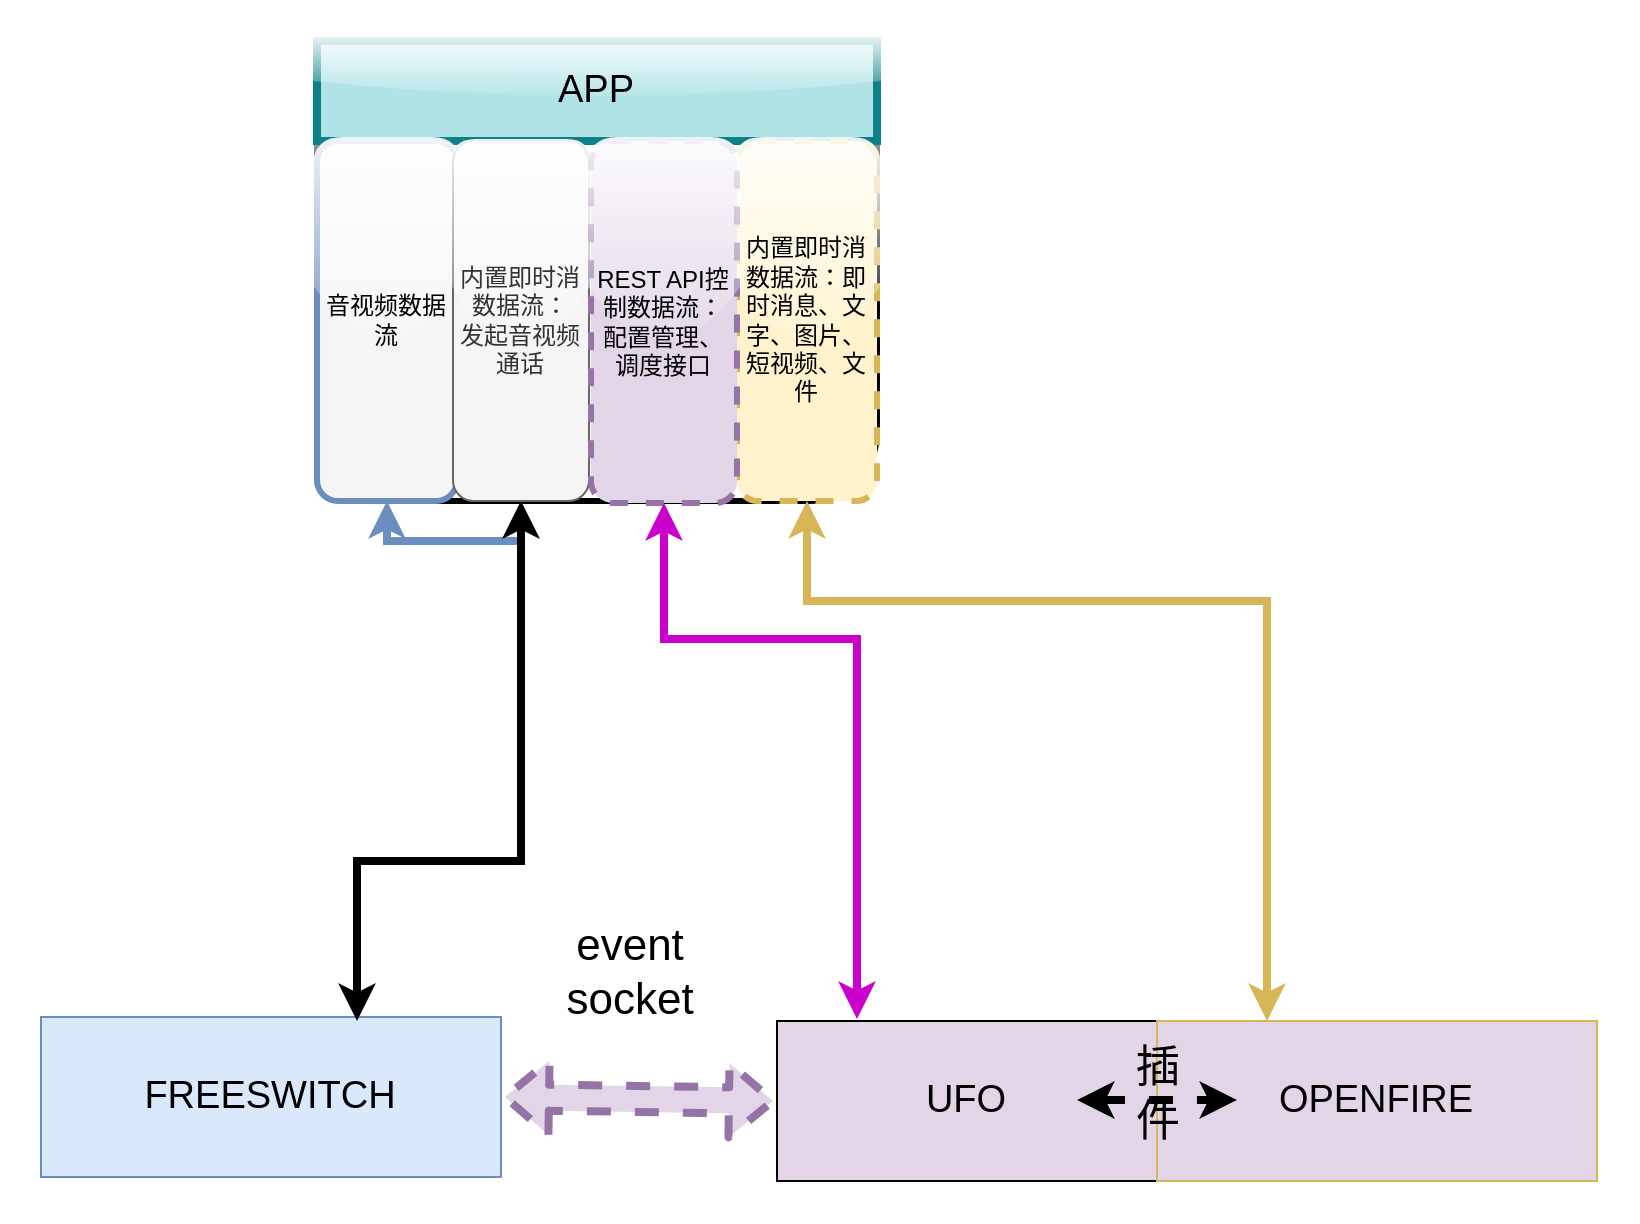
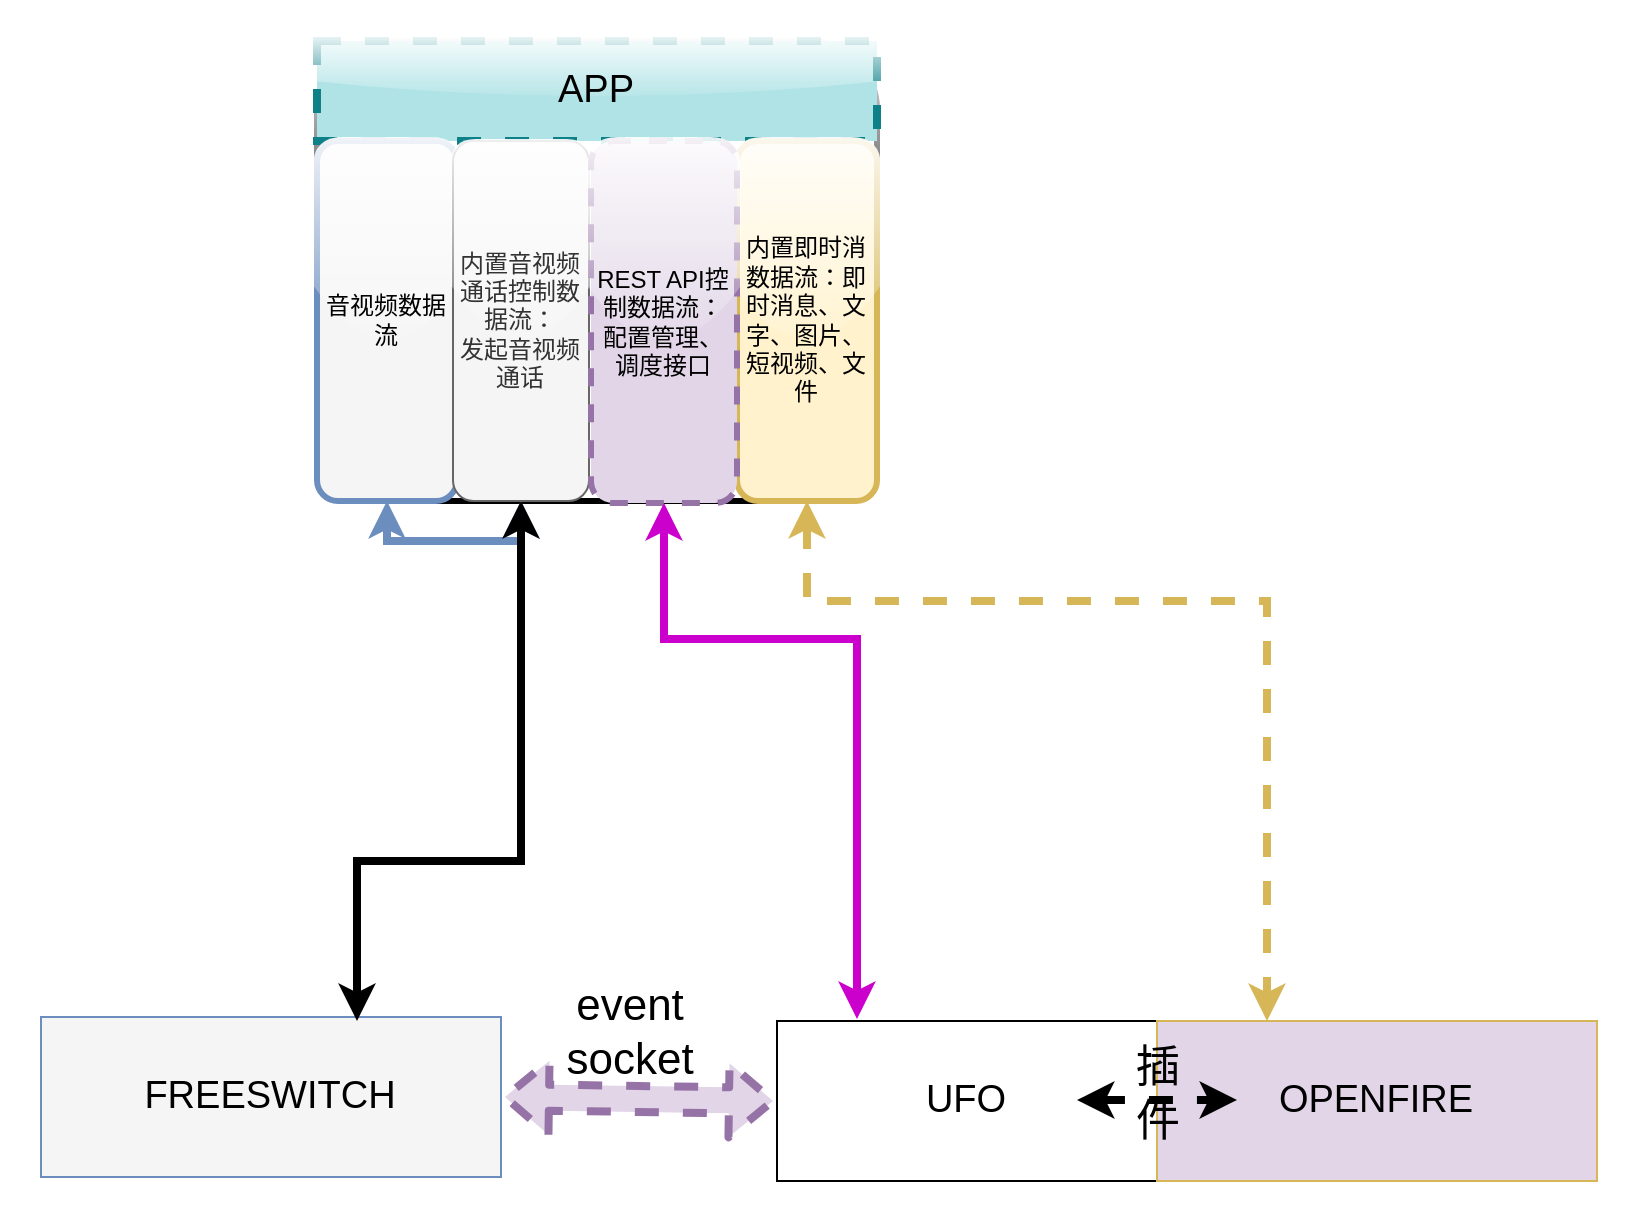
(597, 91) -> (597, 91)
(521, 321) -> (521, 321)
(807, 321) -> (807, 321)
(807, 560) -> (807, 560)
(631, 972) -> (631, 1032)
(271, 1097) -> (271, 1097)
(967, 1101) -> (967, 1101)
